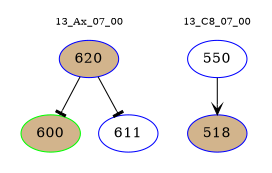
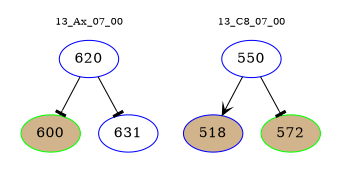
(89, 59) -> (89, 59)
(128, 133) -> (128, 133)
none -> (291, 133)
